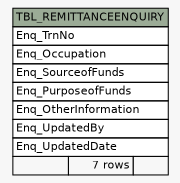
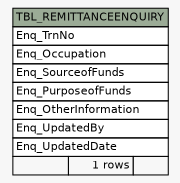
(111, 165) -> (111, 165)
